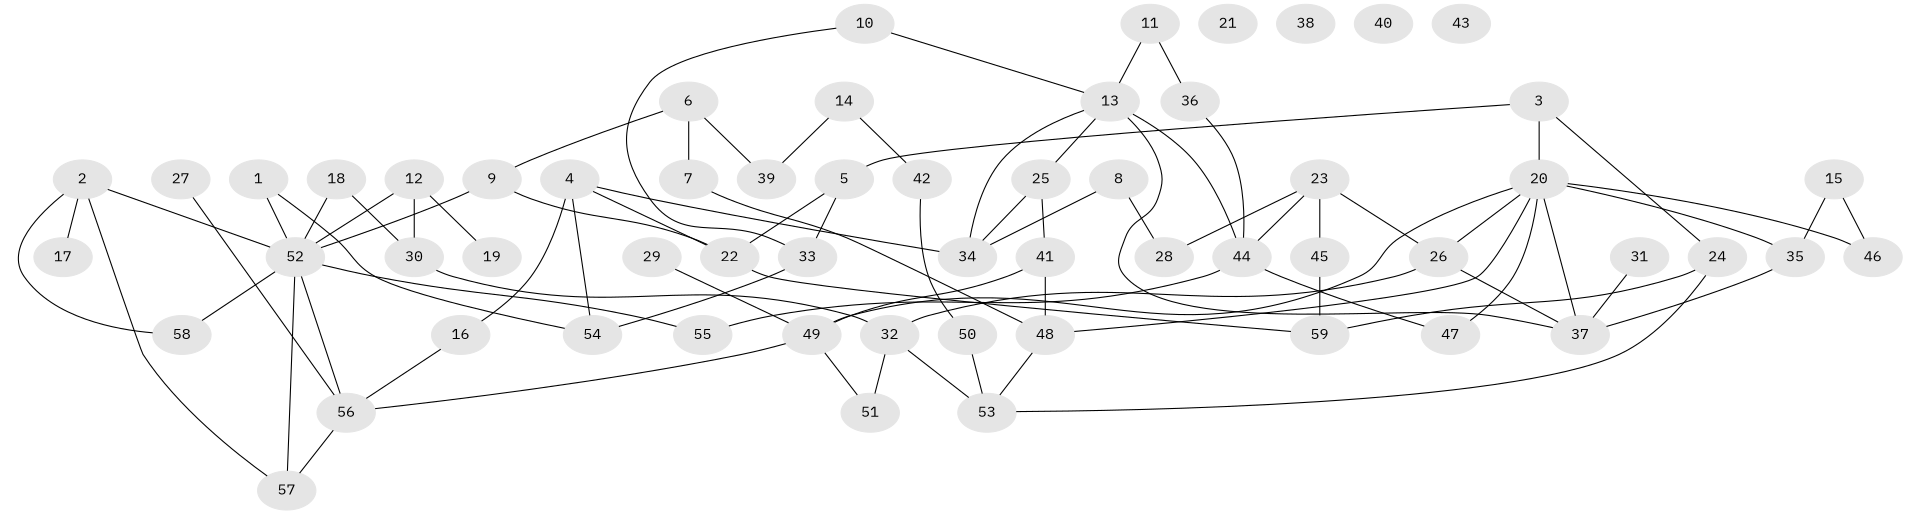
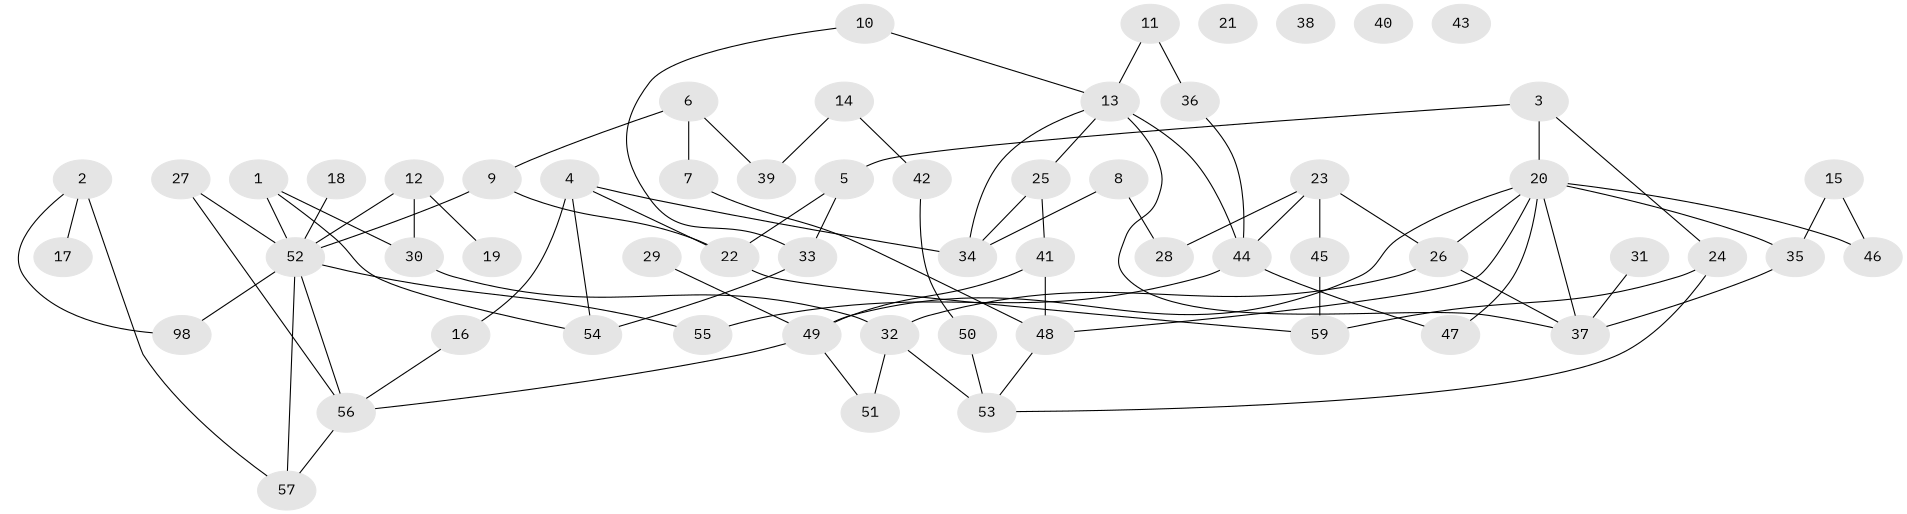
(189, 218) -> (238, 218)
(375, 218) -> (336, 218)
(182, 335) -> (182, 335)
